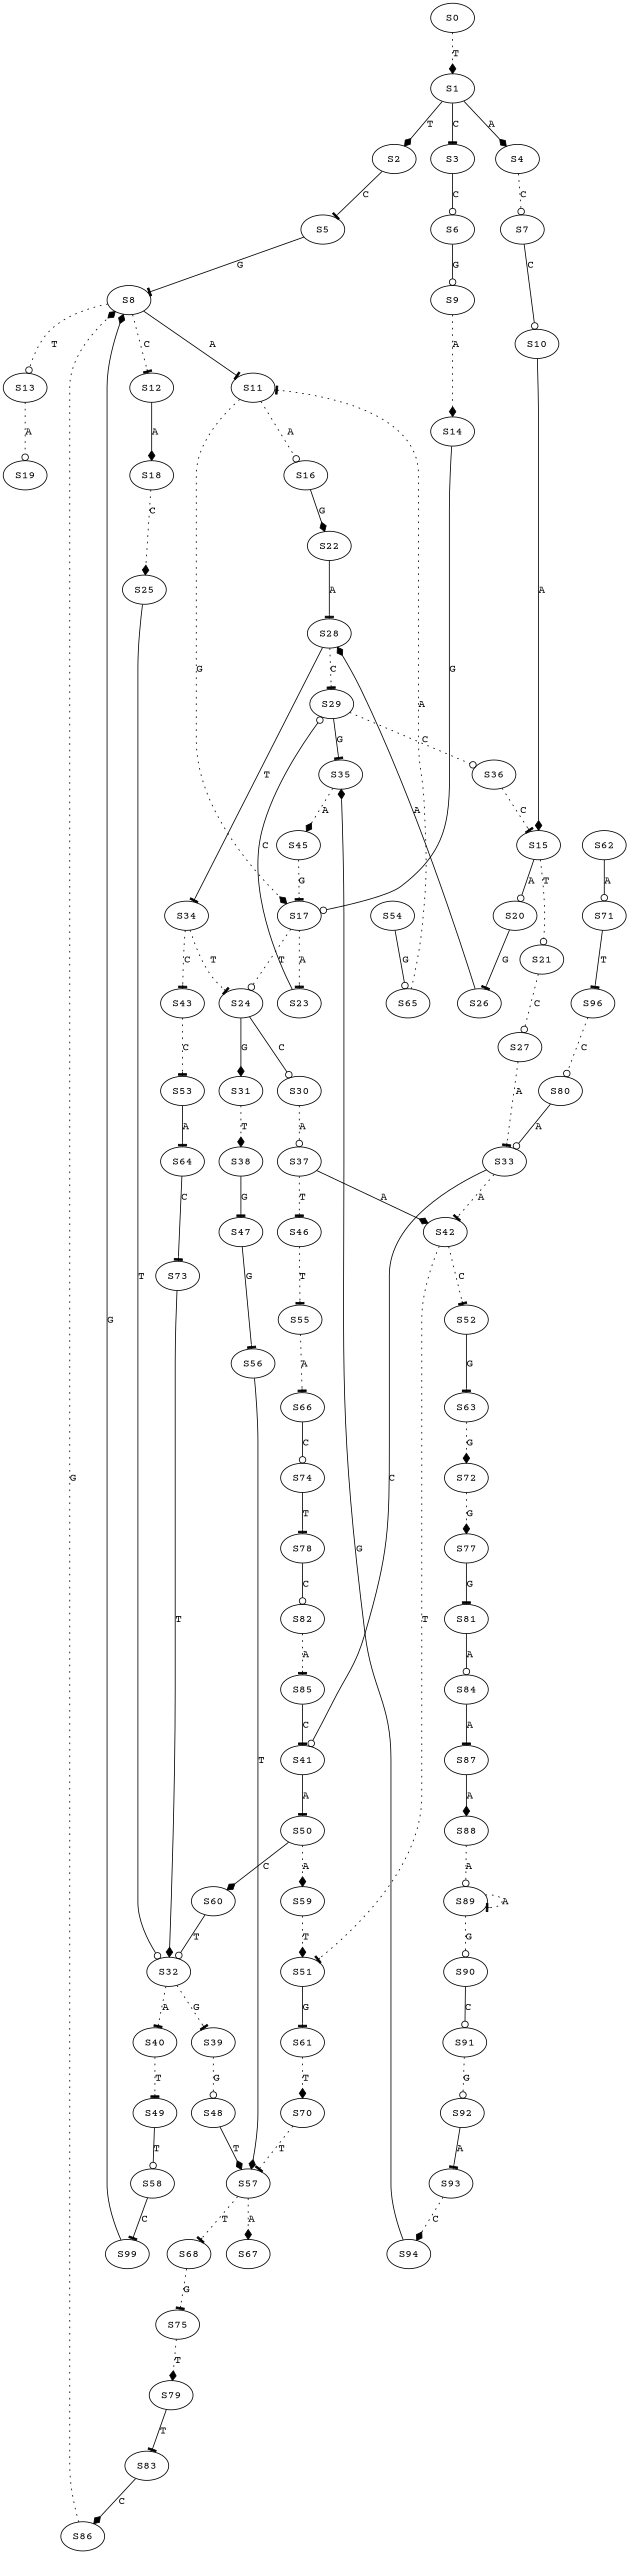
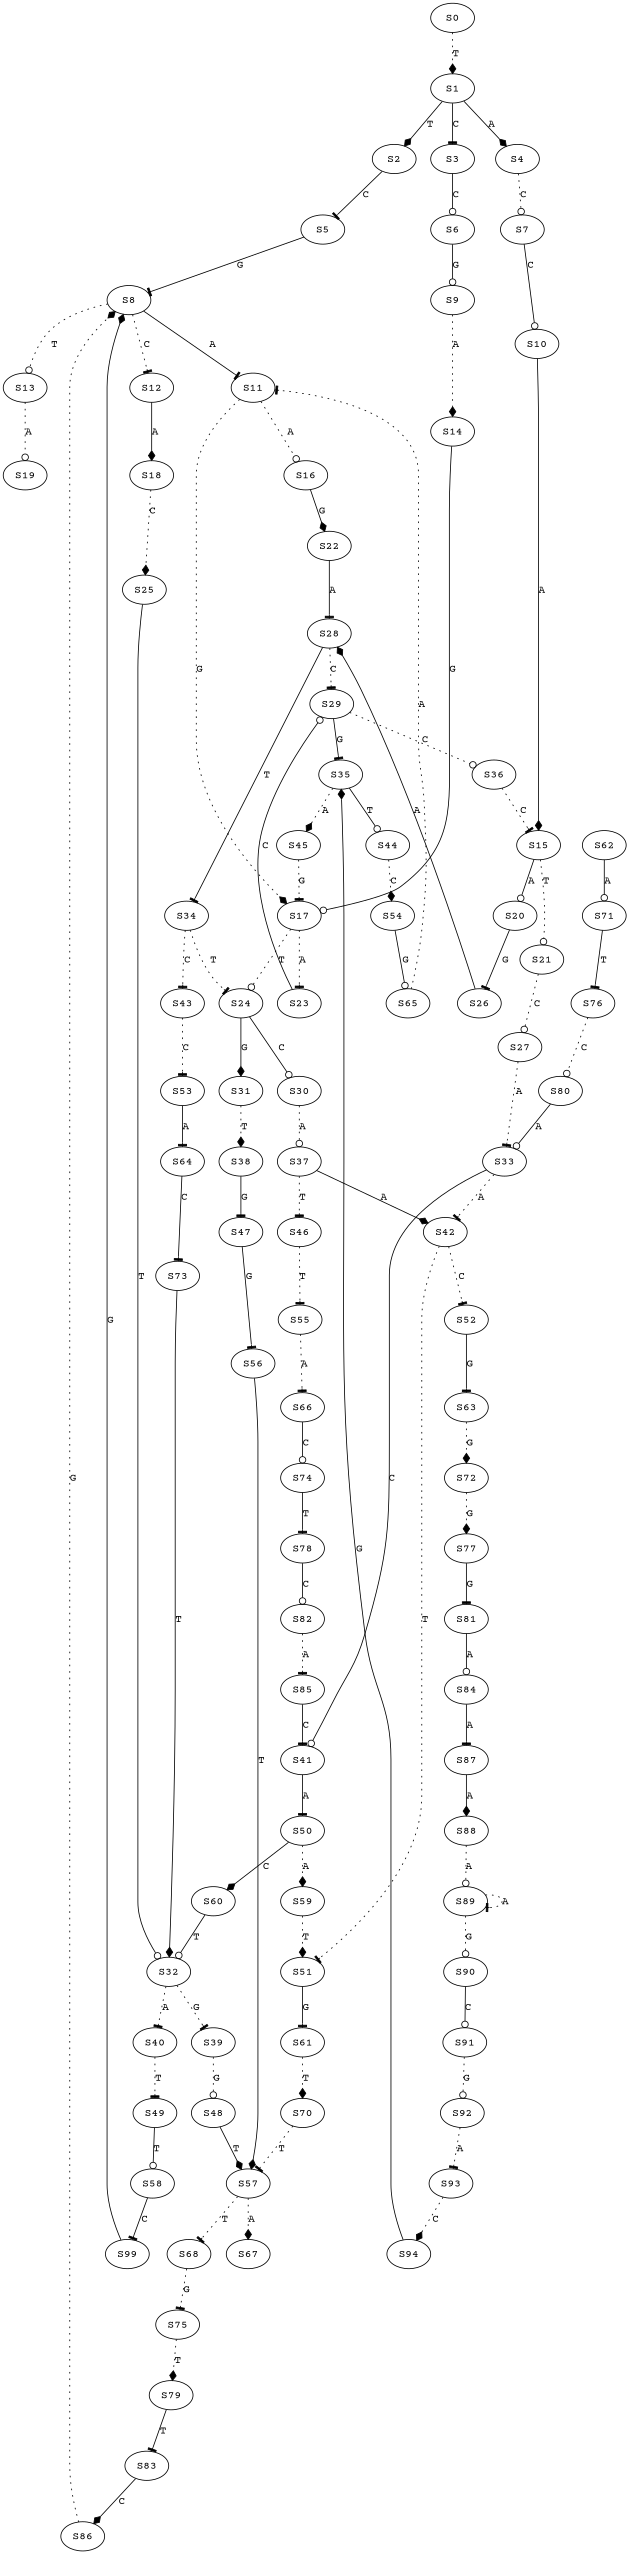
none -> (388, 845)
(593, 1003) -> (593, 1003)
(457, 2146) -> (457, 2146)
